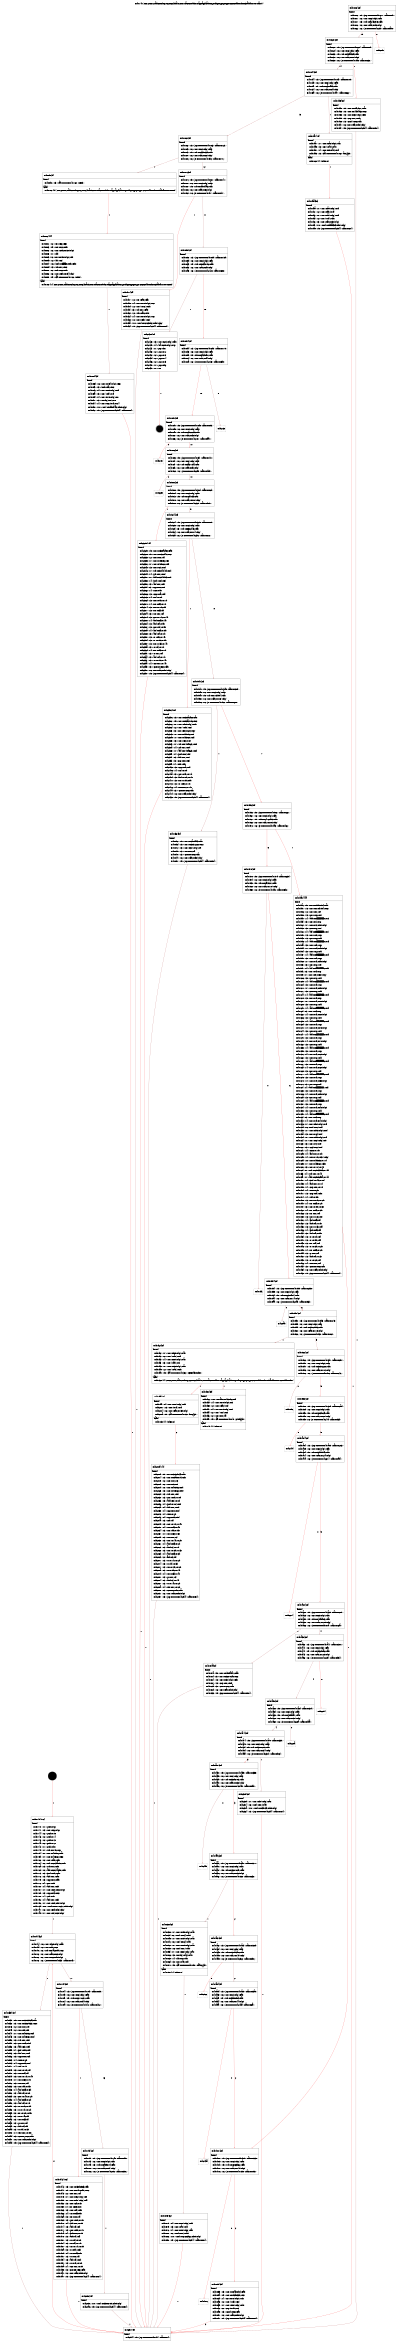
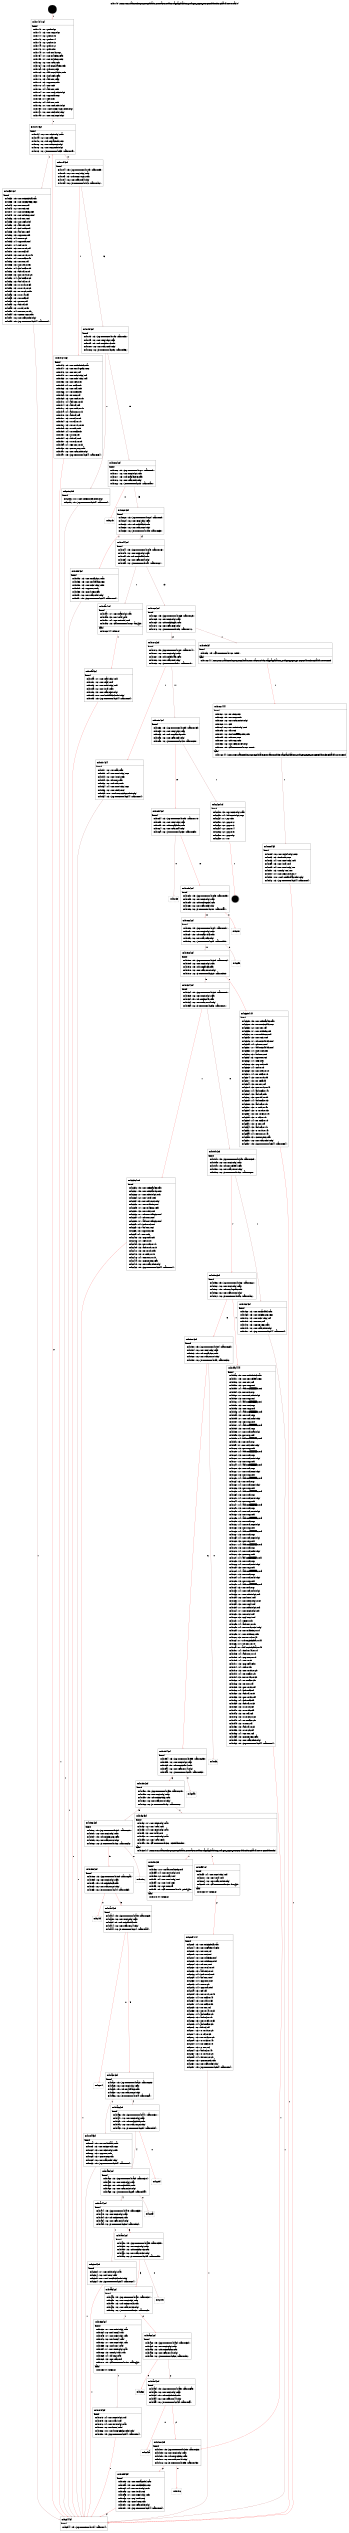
none -> (118, 406)
